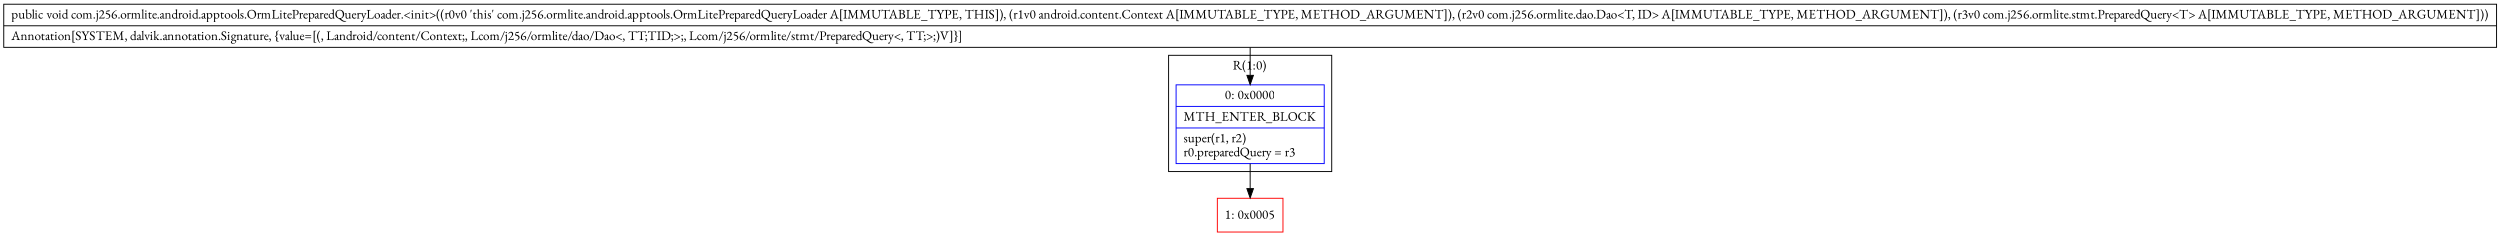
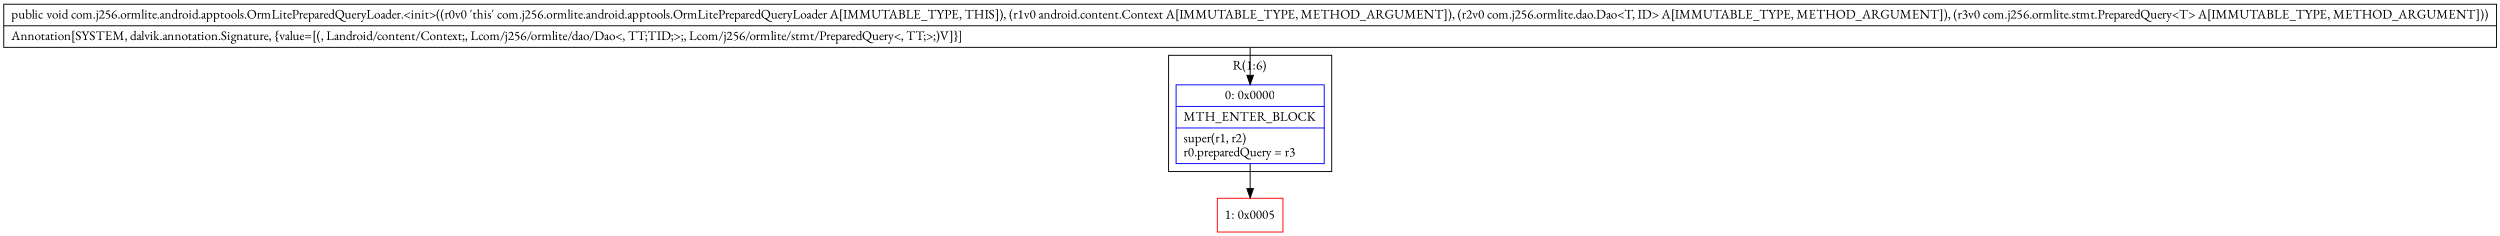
(1250, 66) -> (1250, 66)
